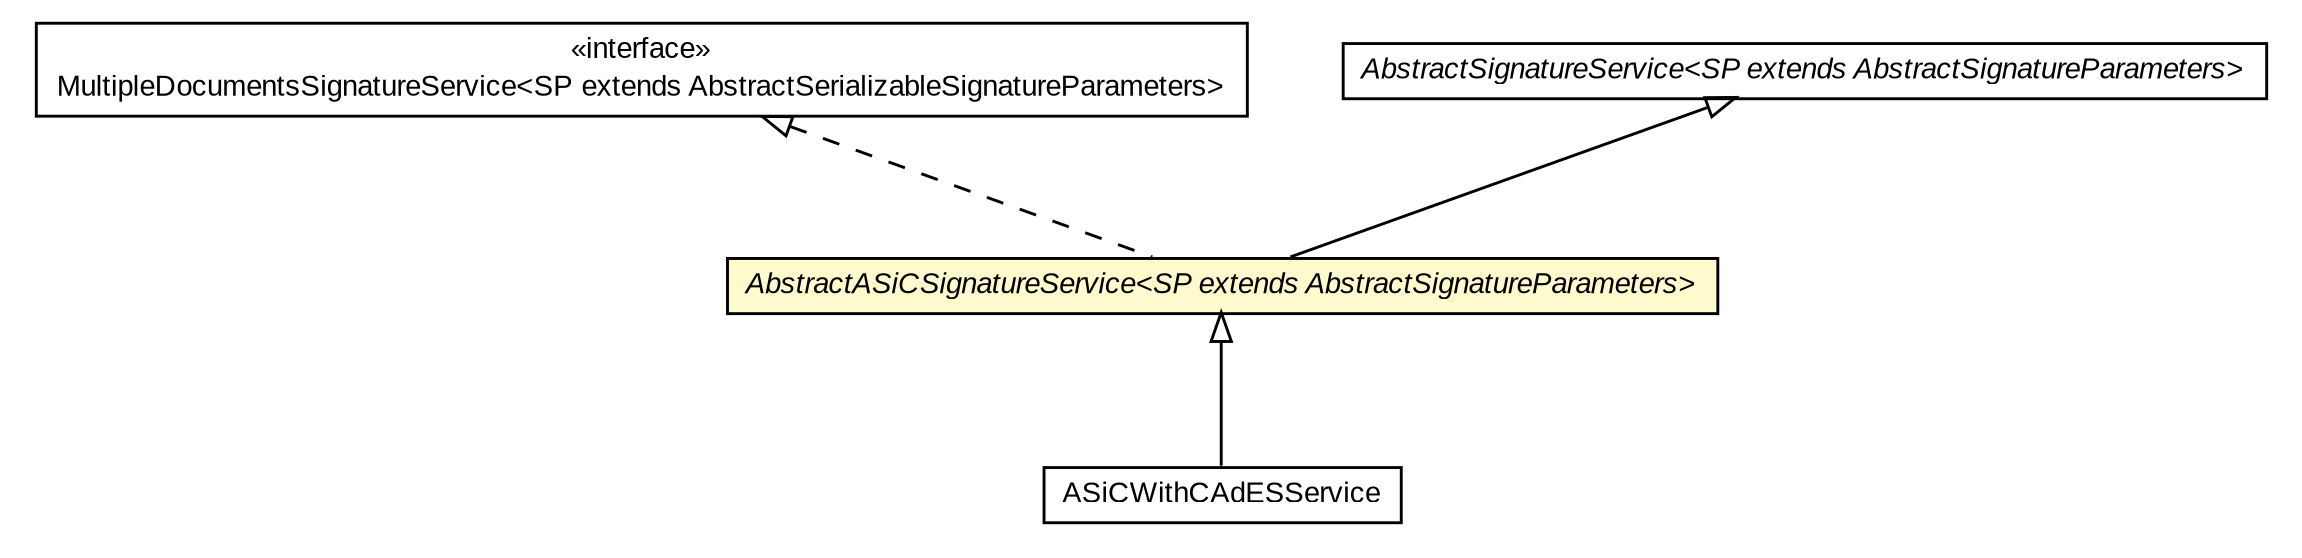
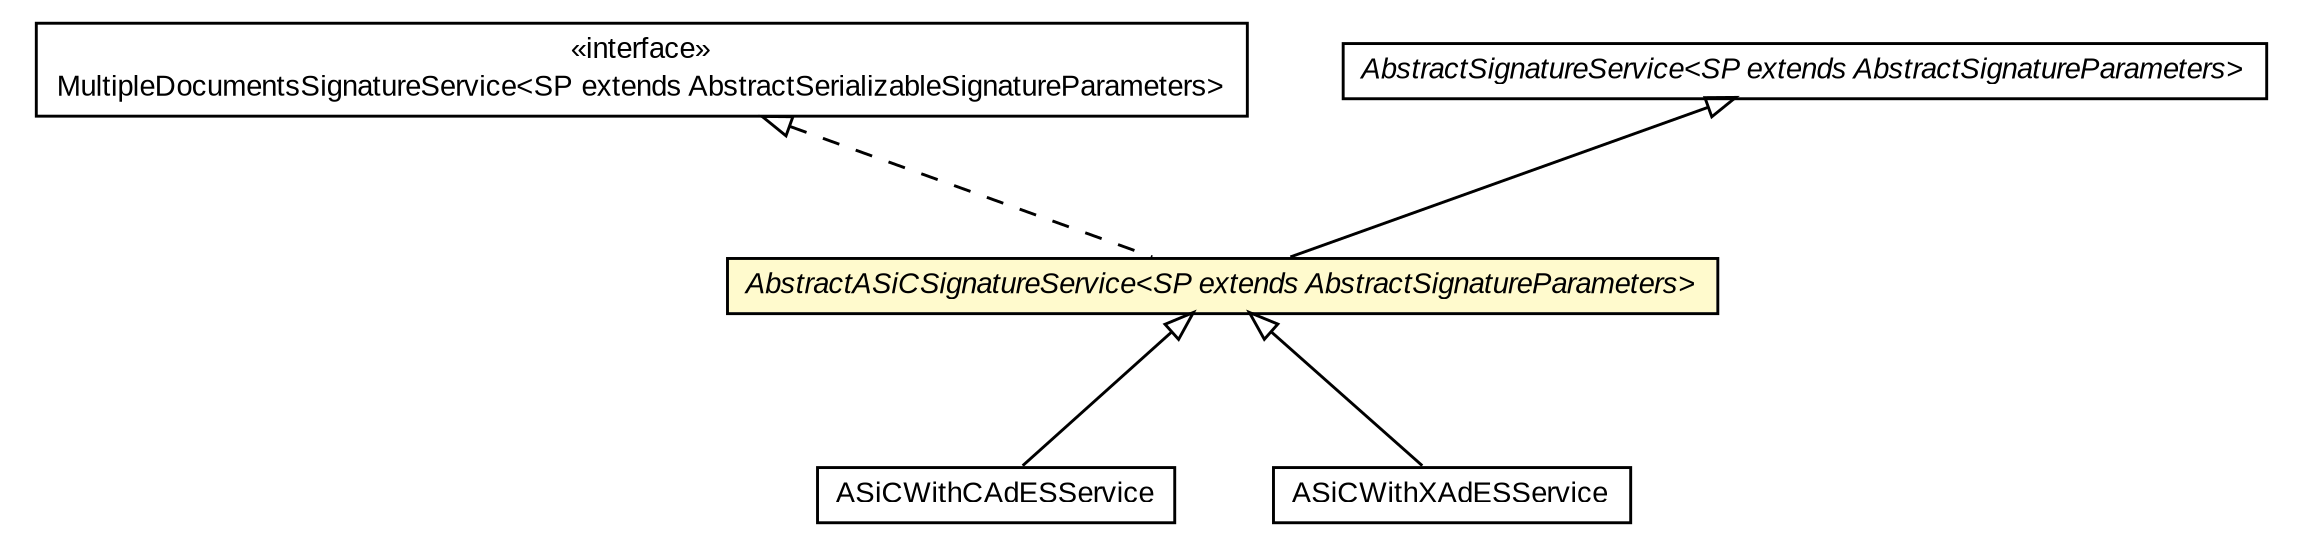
none -> (1451, 494)
